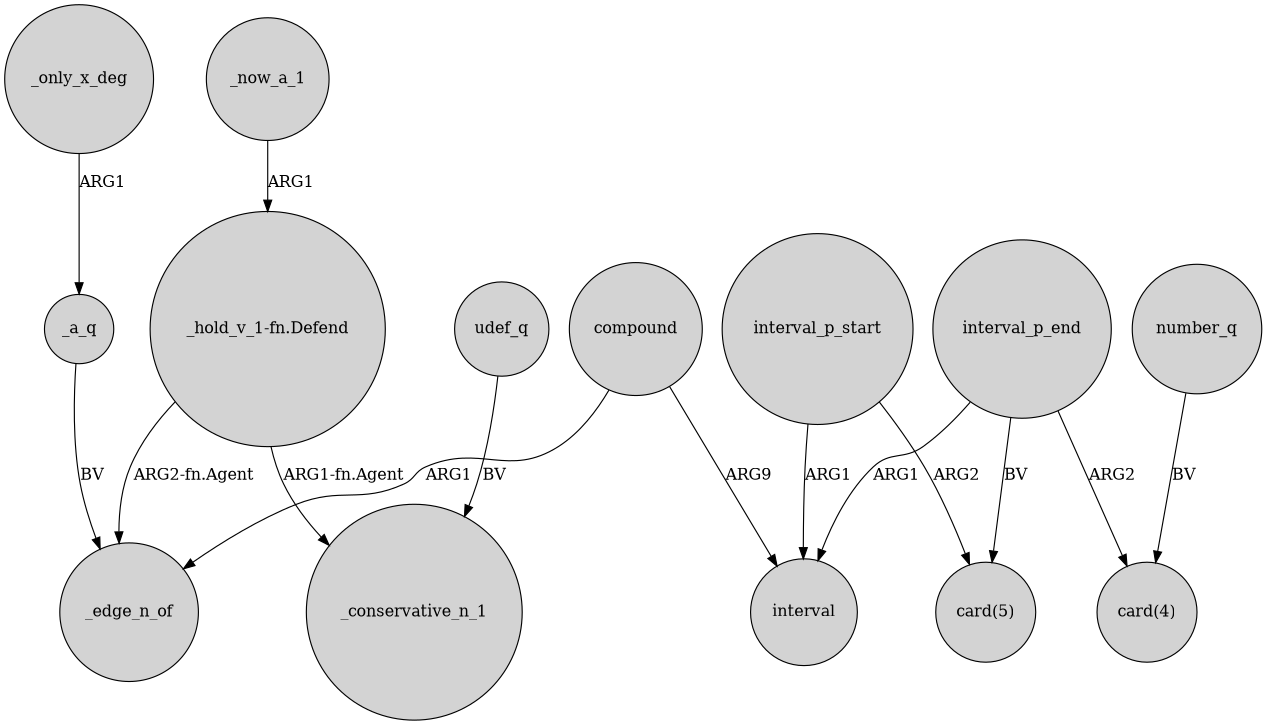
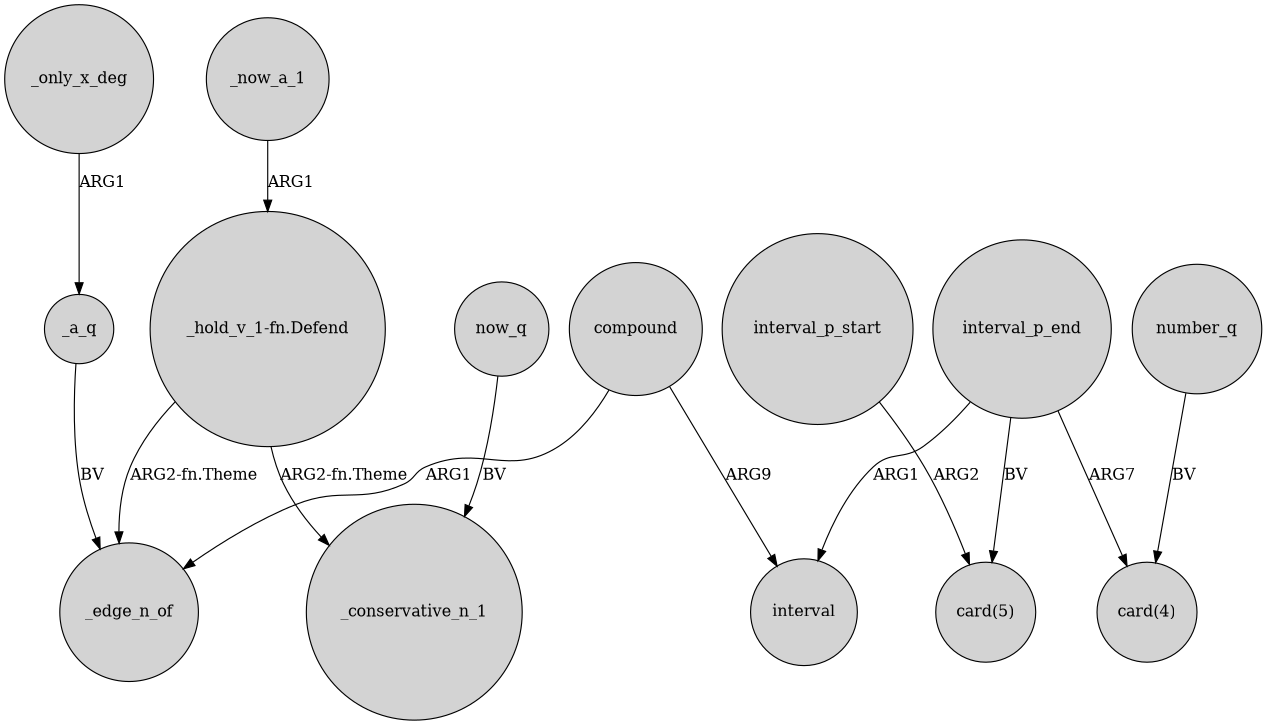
(502, 329) -> (502, 329)
(194, 475) -> (194, 475)
(344, 475) -> (344, 475)
(1112, 475) -> (1112, 475)
(804, 486) -> none
